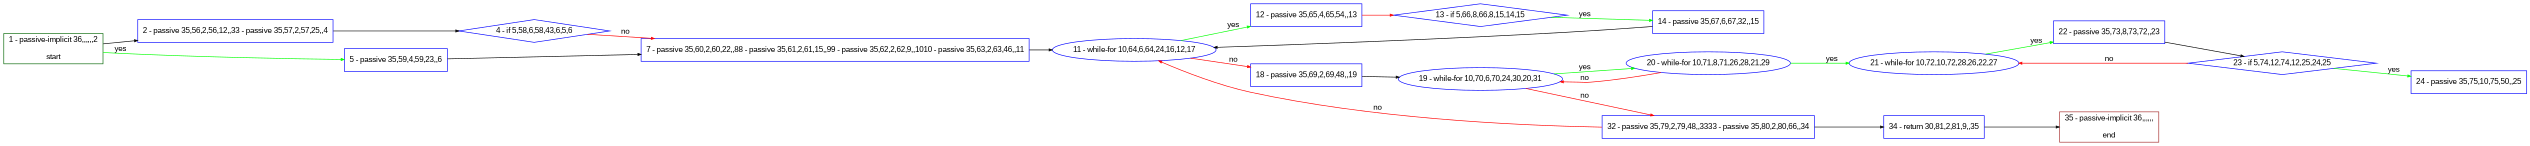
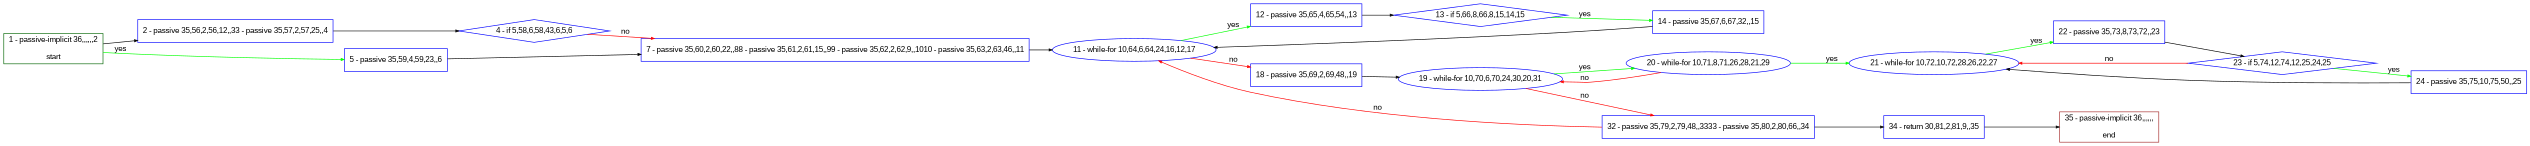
(1376, 15) -> (1376, 15)
none -> (2210, 81)
